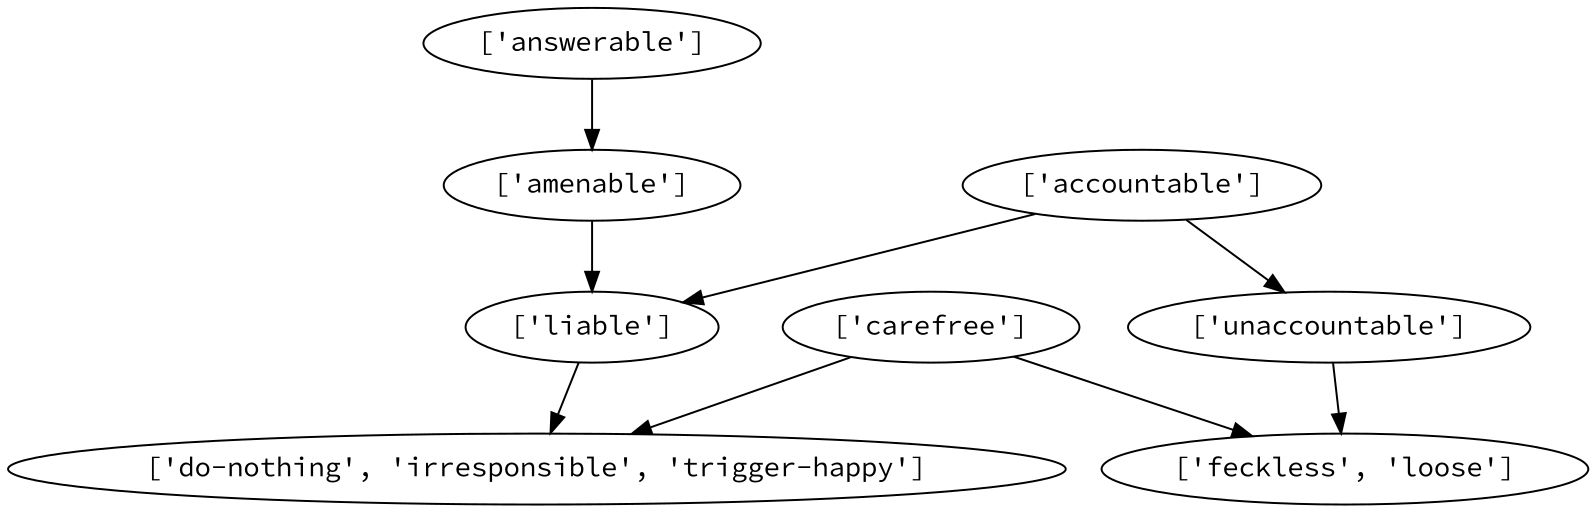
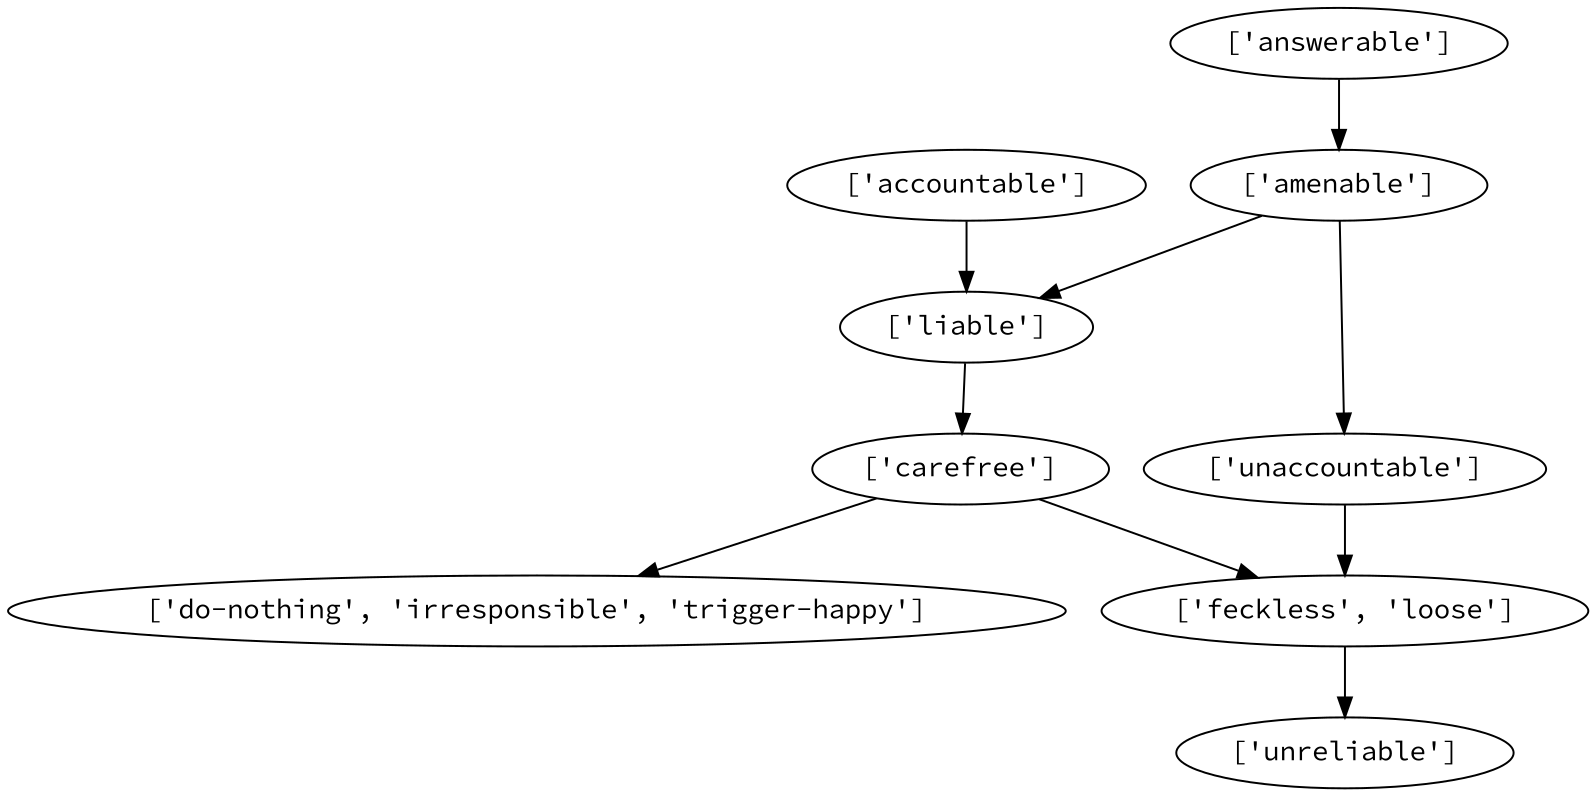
(1227, 250) -> (1342, 317)
(568, 388) -> (964, 388)
none -> (1345, 753)
